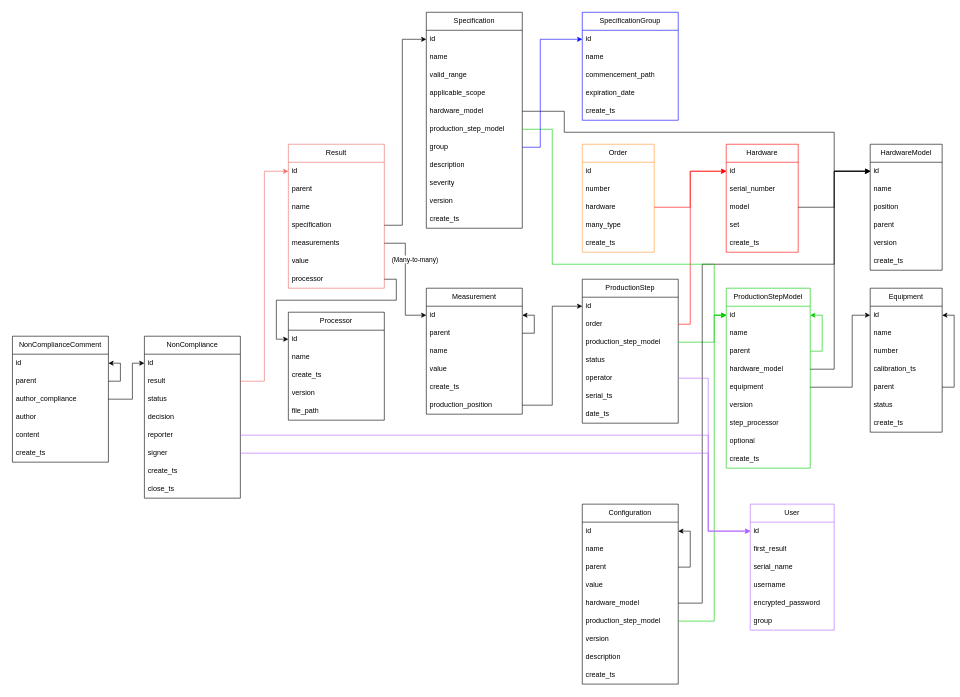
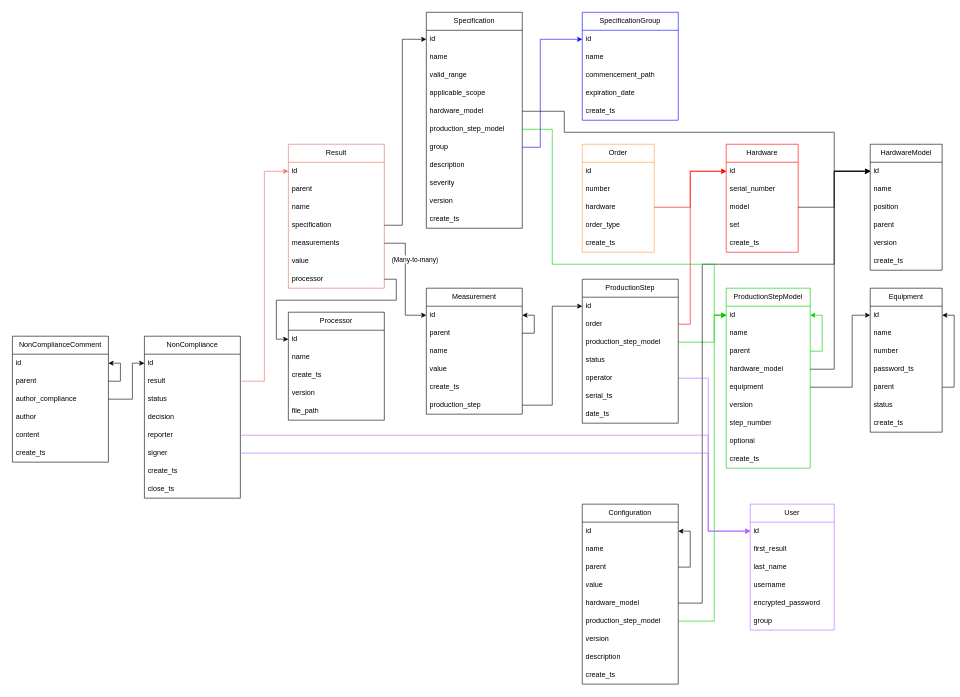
(604, 225) -> (606, 225)
(899, 369) -> (896, 369)
(465, 405) -> (459, 405)
(758, 423) -> (752, 423)
(774, 567) -> (771, 567)
